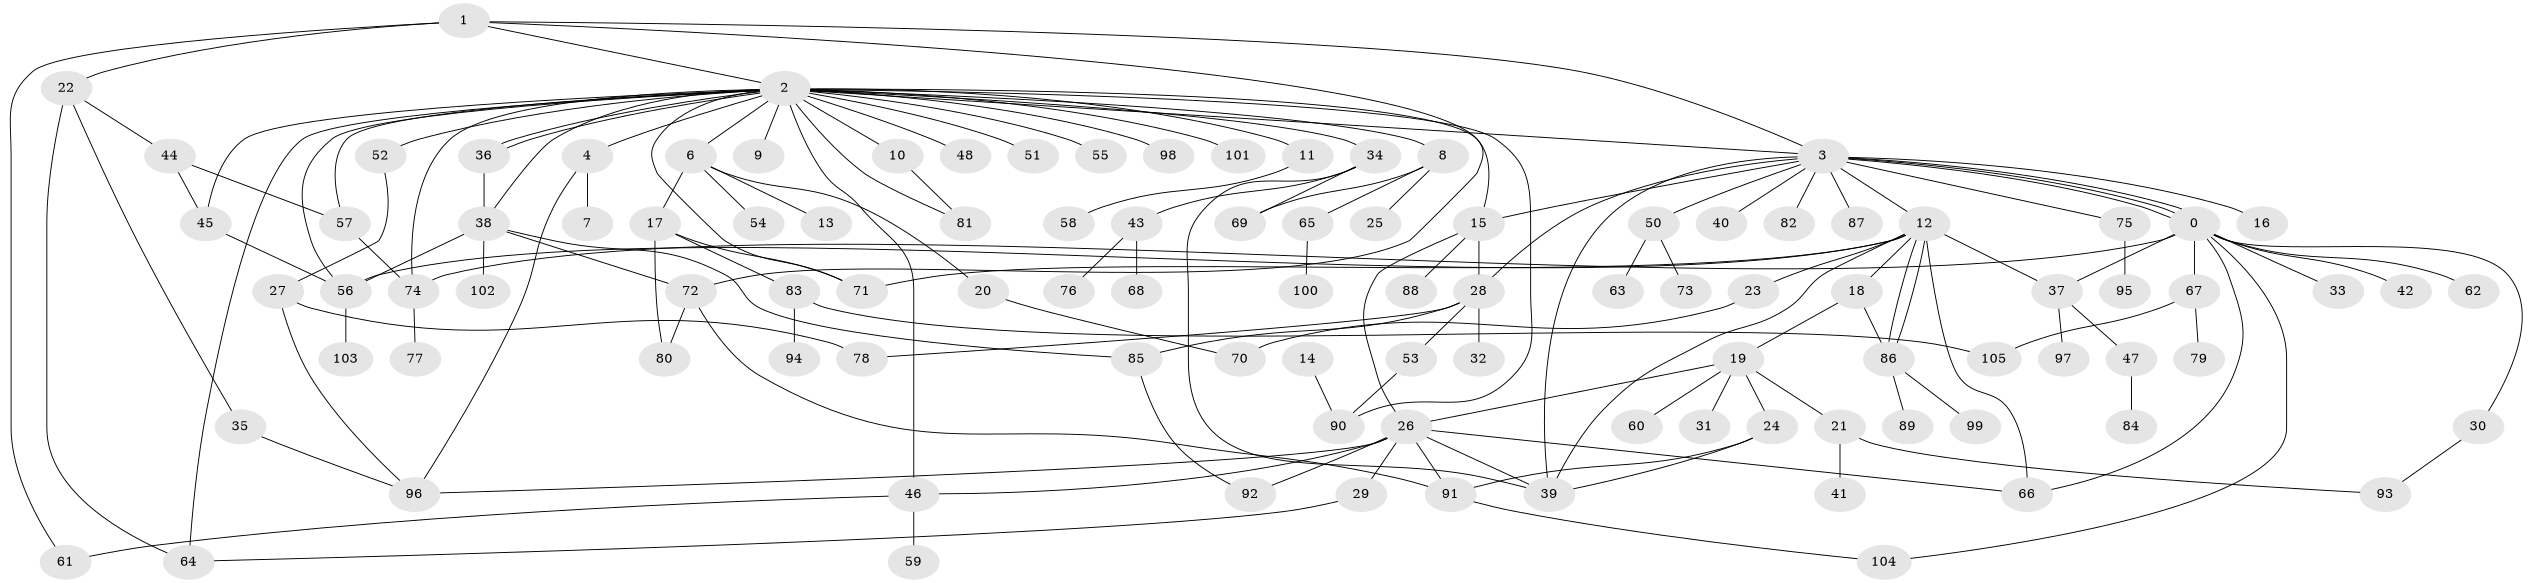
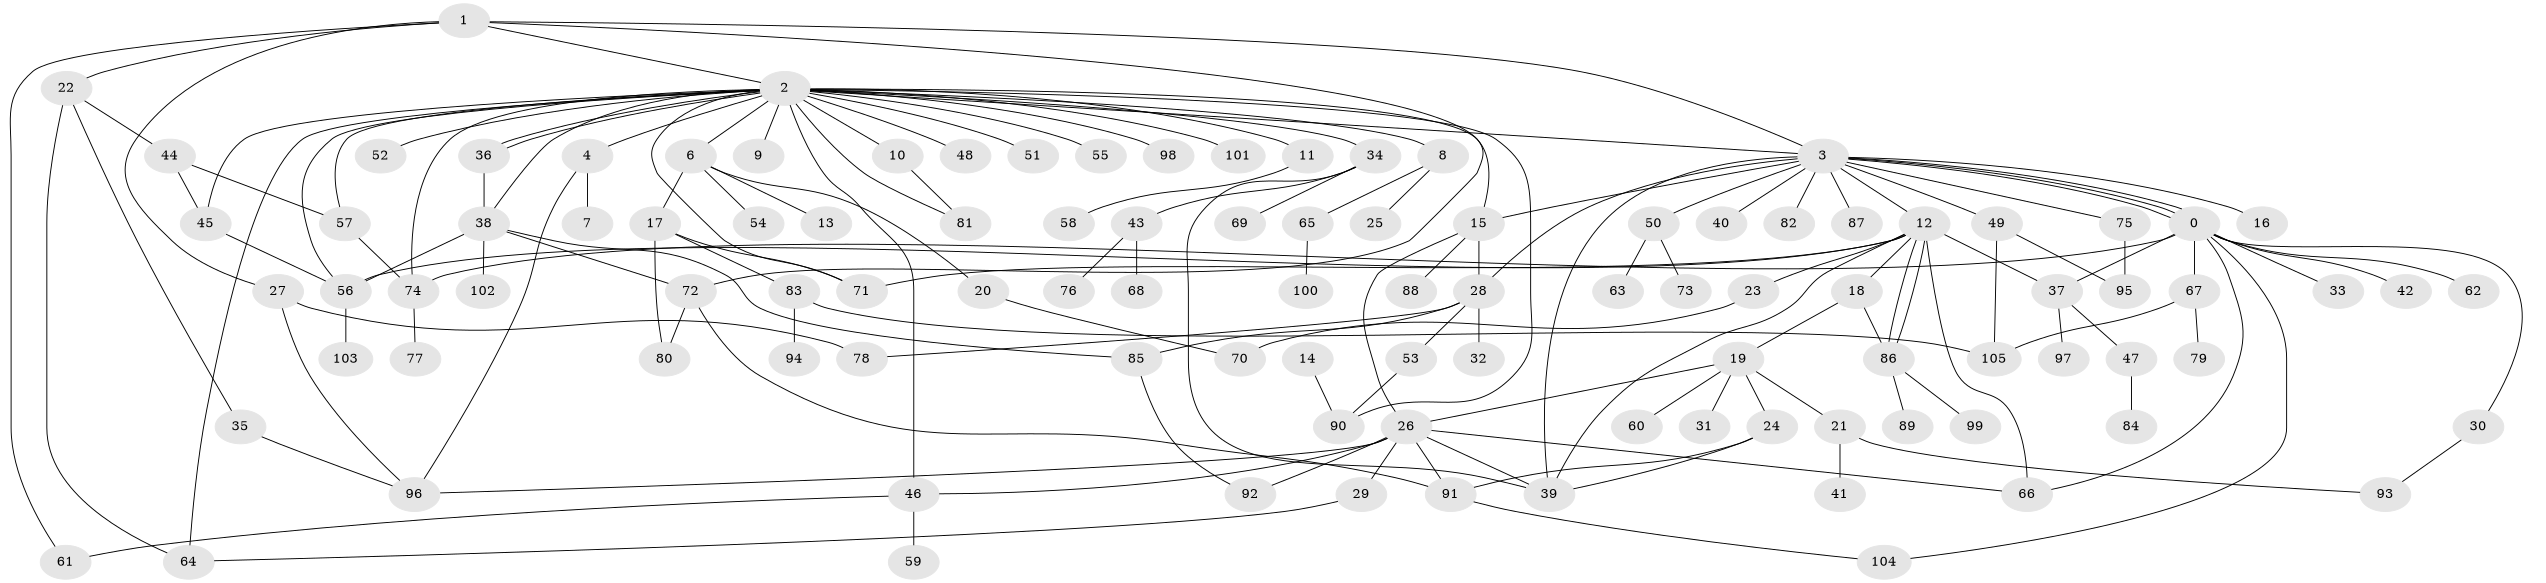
(1342, 190) -> none
none -> (1997, 224)
(373, 244) -> (179, 97)
